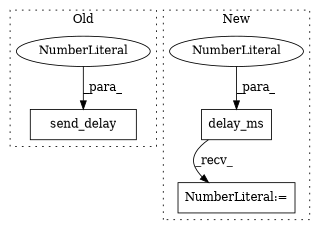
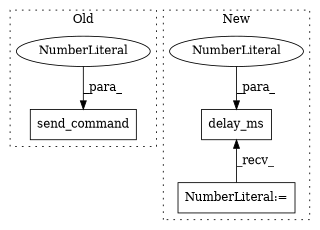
(83, 125) -> (83, 125)
(194, 157) -> (237, 165)
